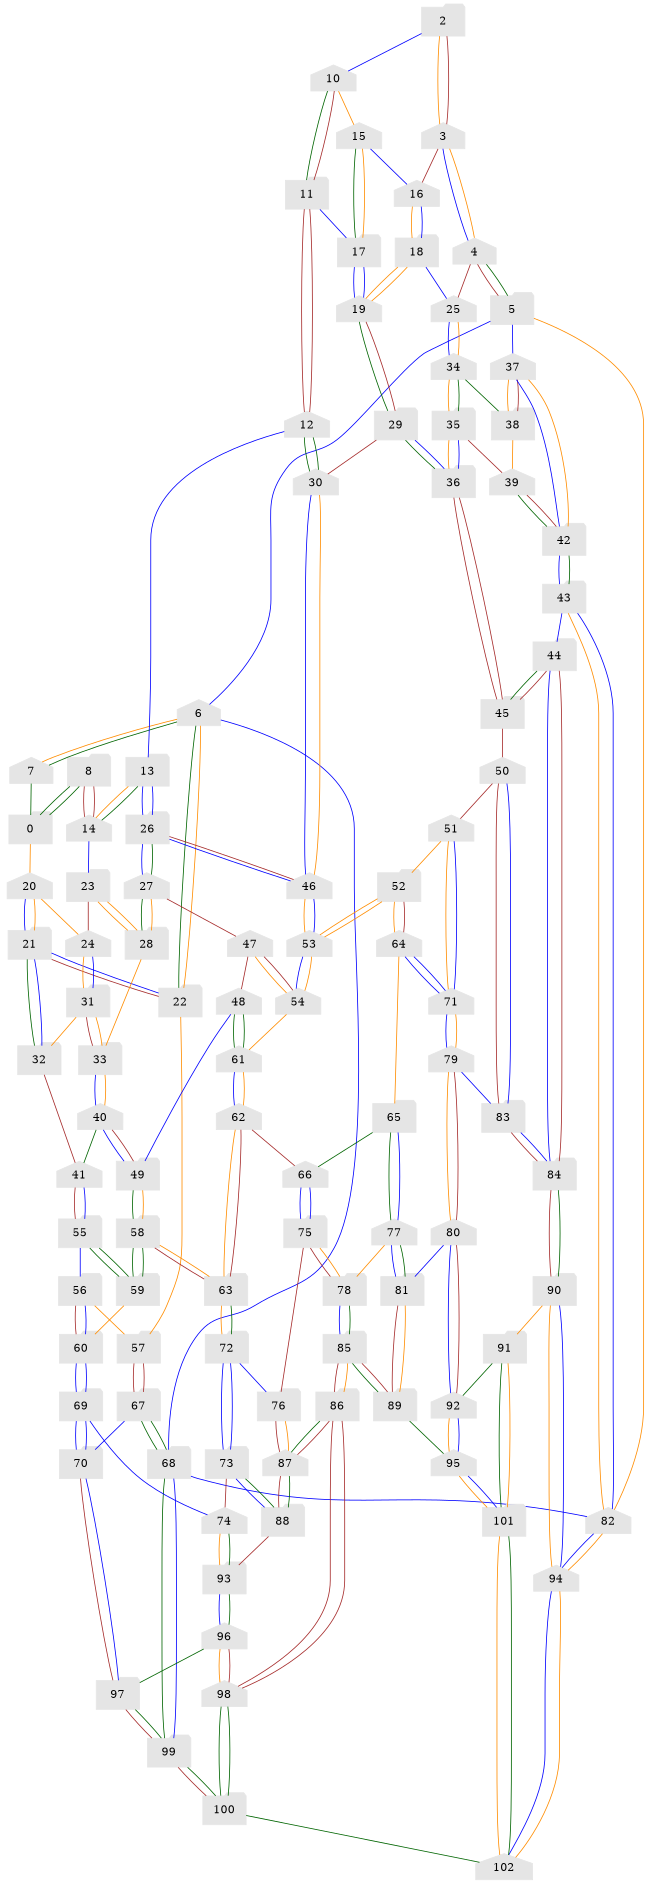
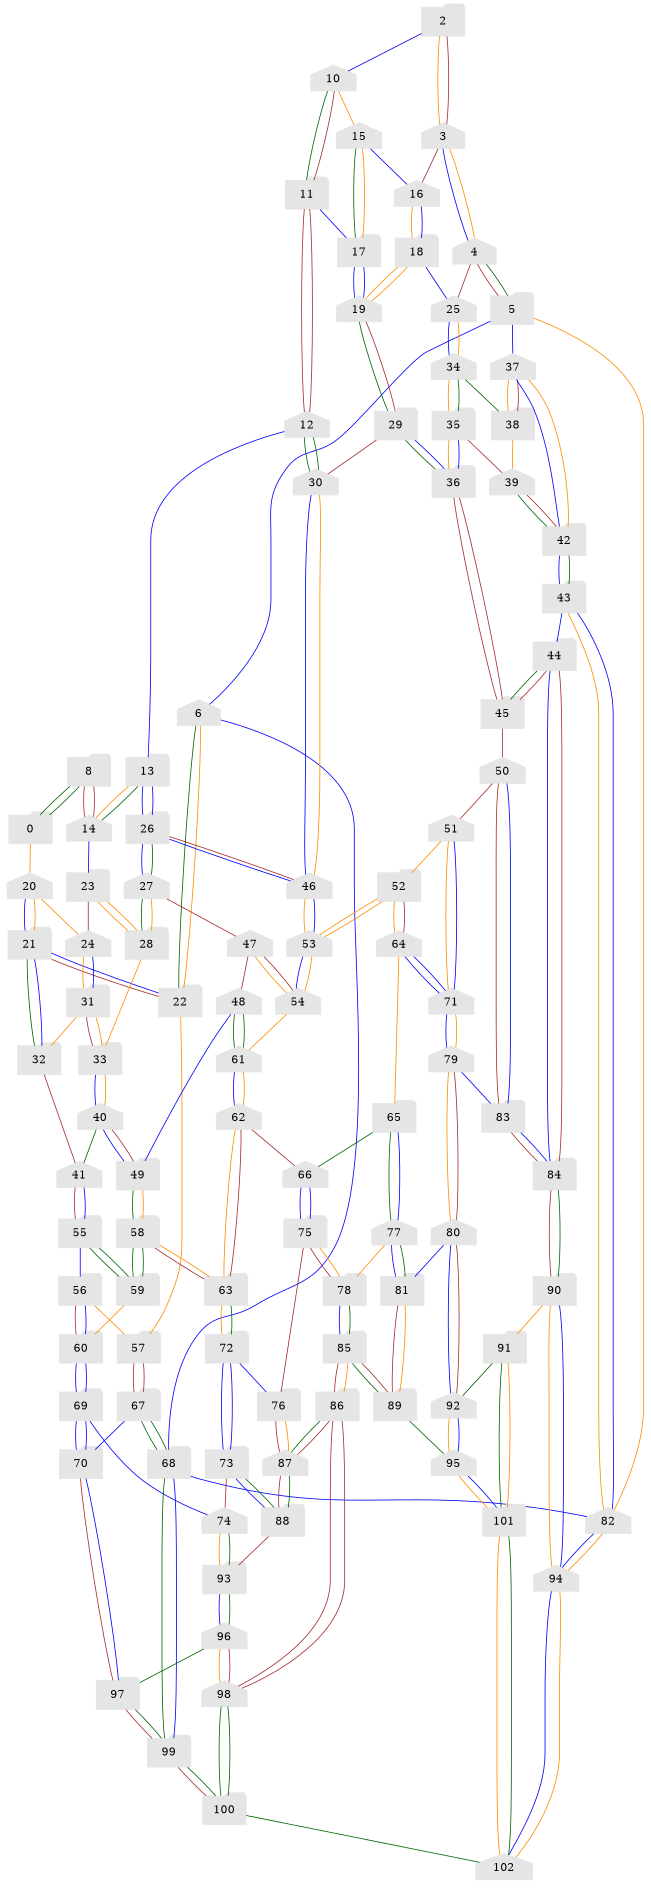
(31, 772) -> none
